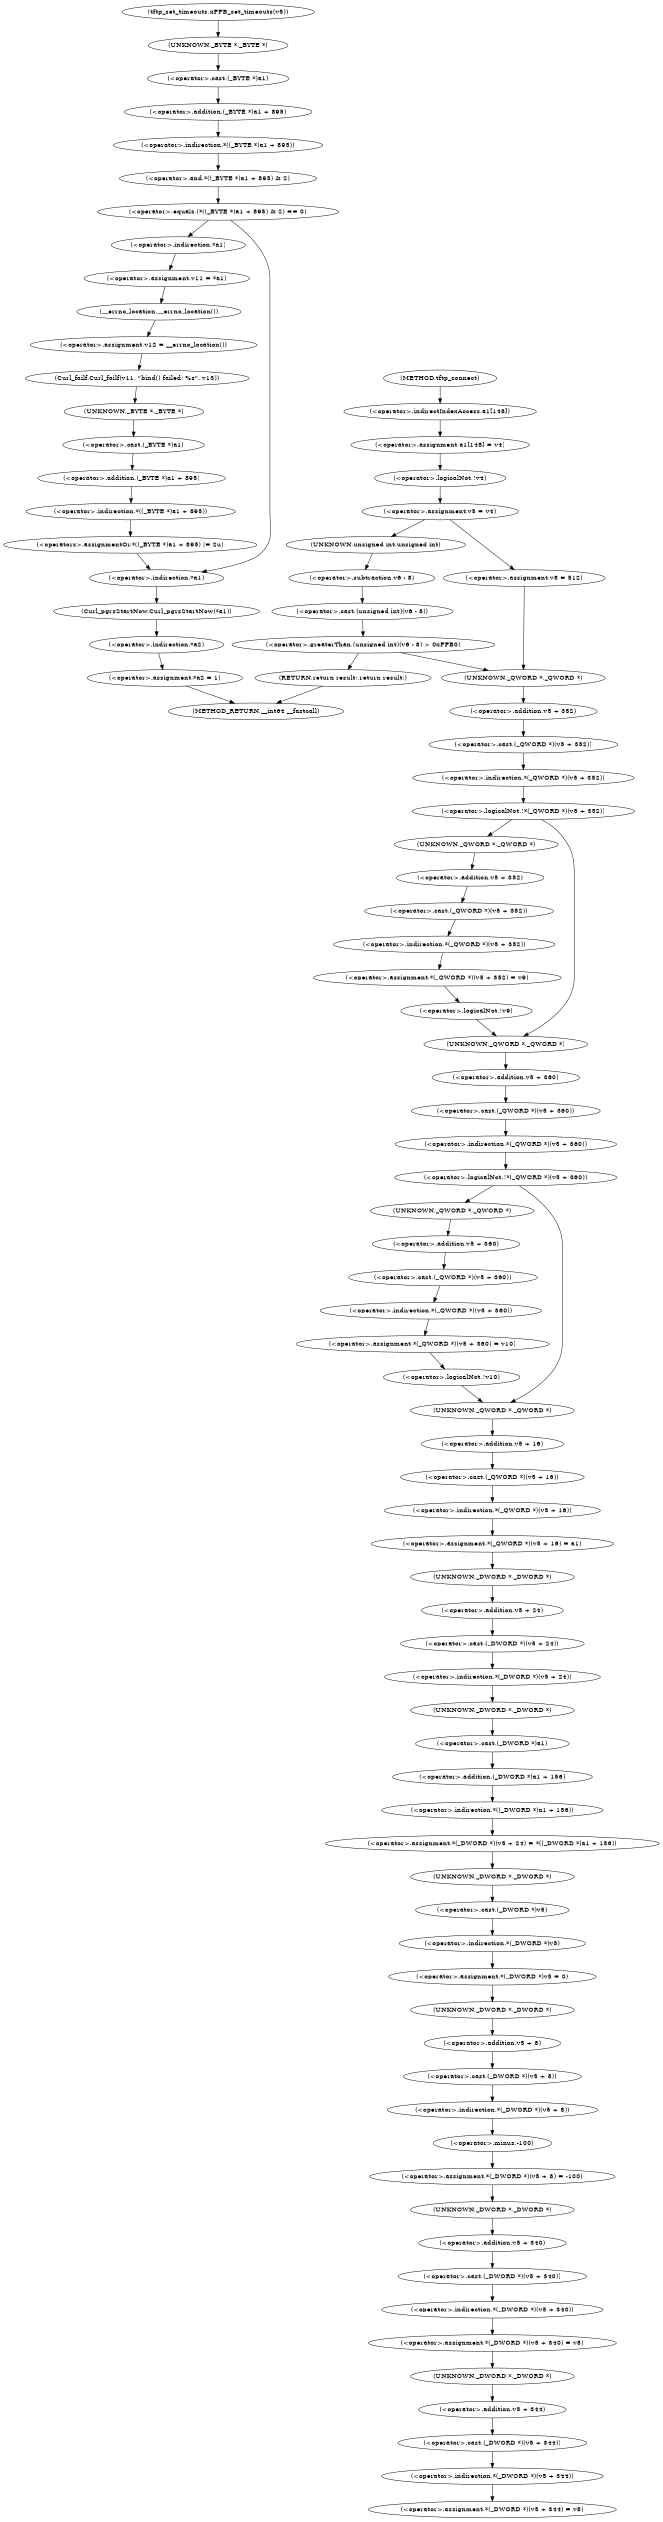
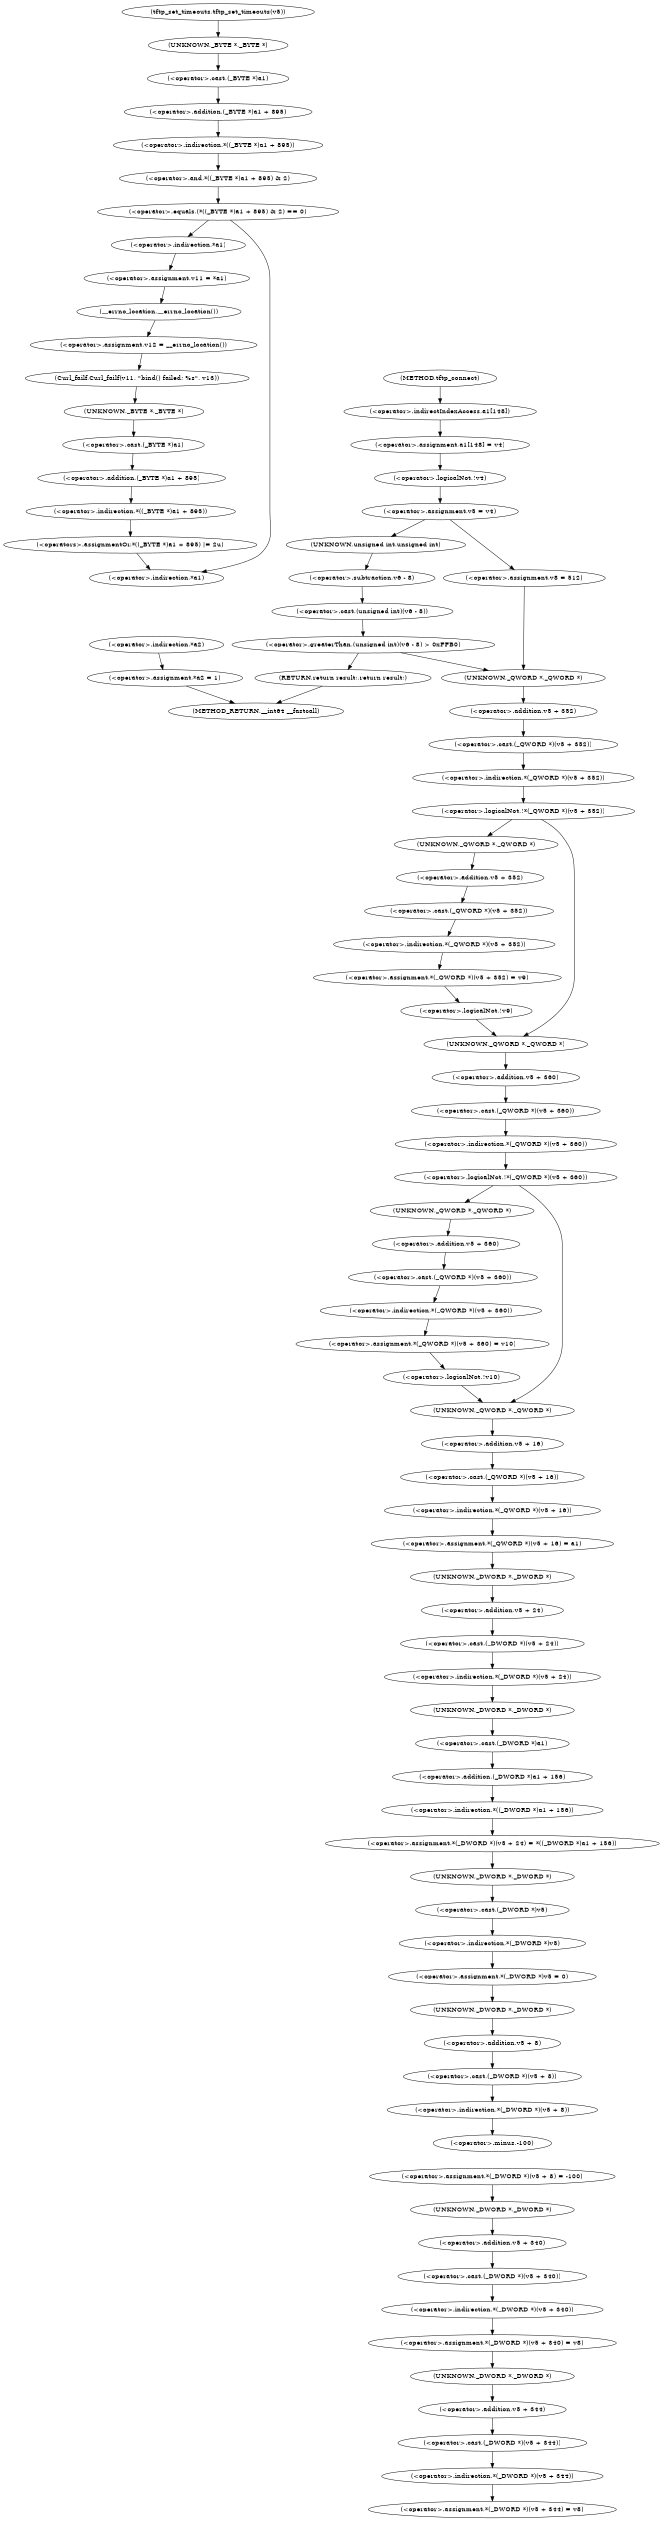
(218, 12) -> (218, 12)
(157, 611) -> none
(492, 2158) -> none
